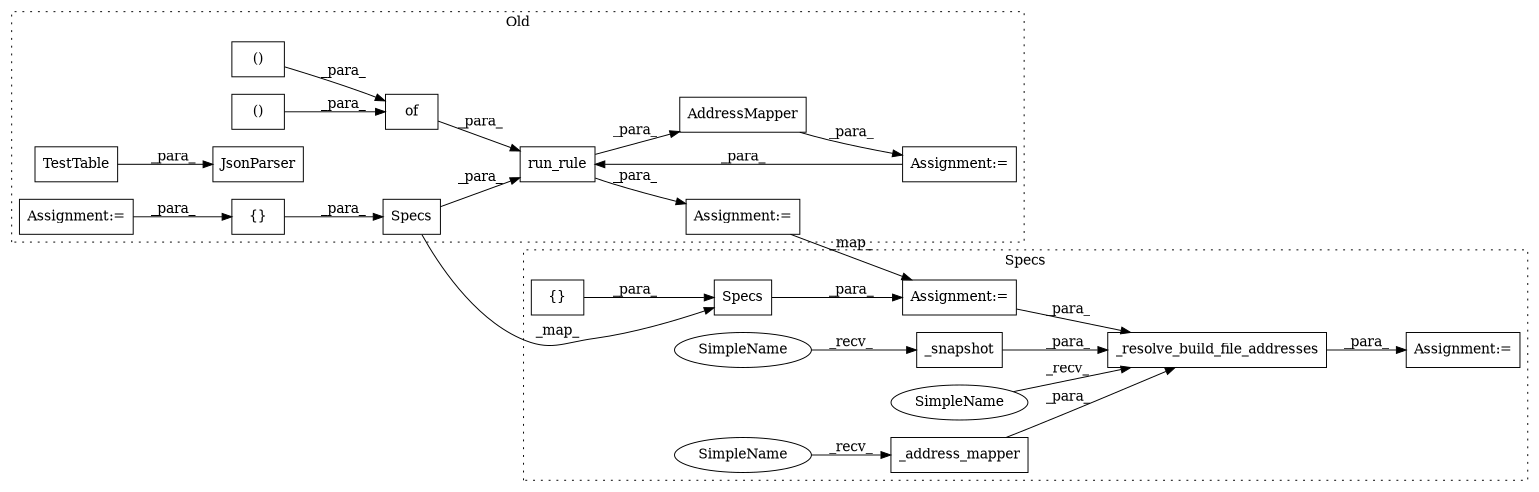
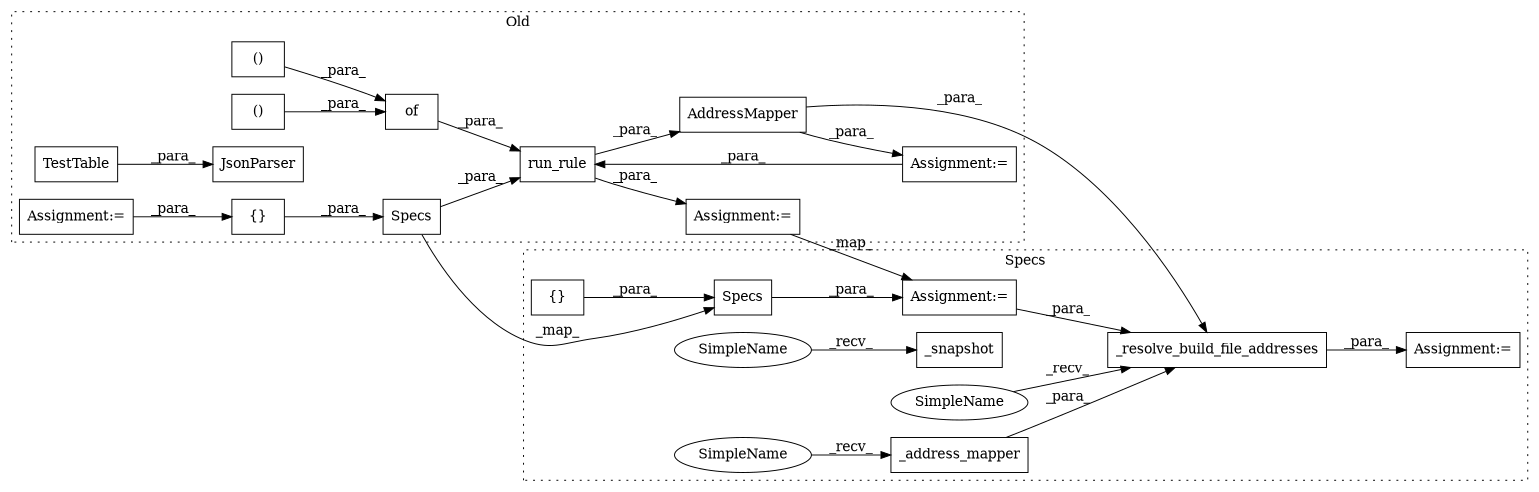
(1050, 350) -> (1041, 146)
